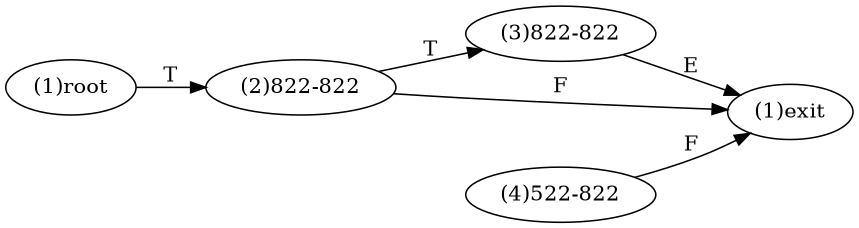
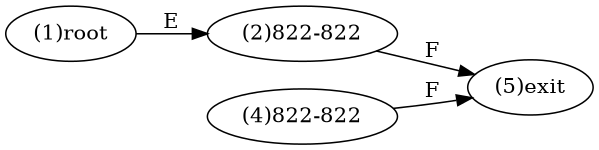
(561, 34) -> none
(171, 76) -> (172, 22)
(790, 112) -> (530, 87)
(561, 195) -> (302, 117)
